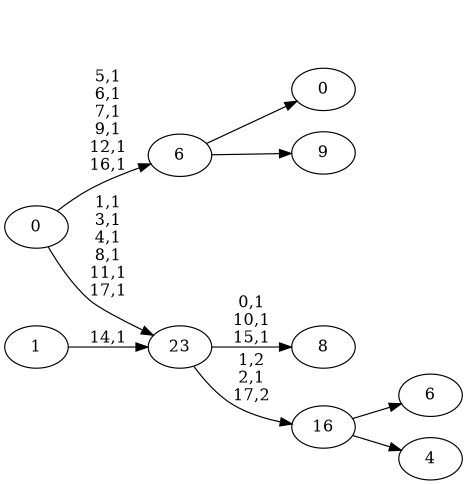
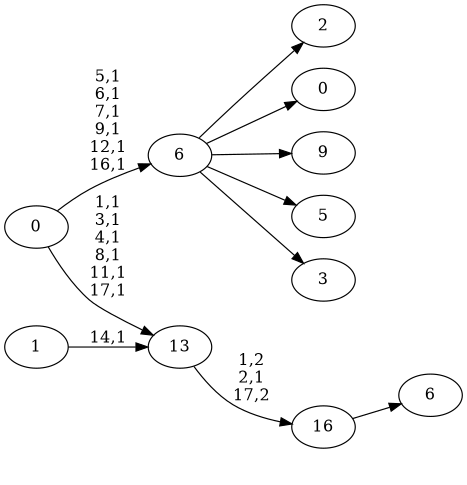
none -> (324, 26)
none -> (324, 216)
none -> (324, 280)
(180, 347) -> (180, 347)
(324, 347) -> none
(431, 459) -> none
